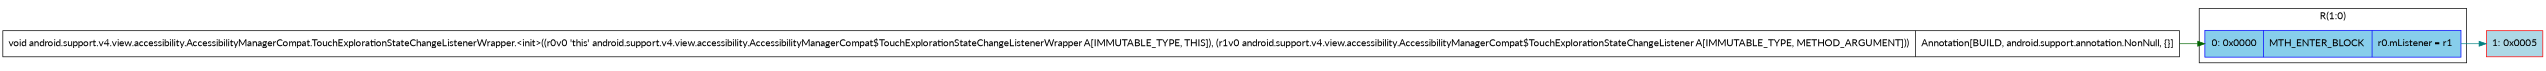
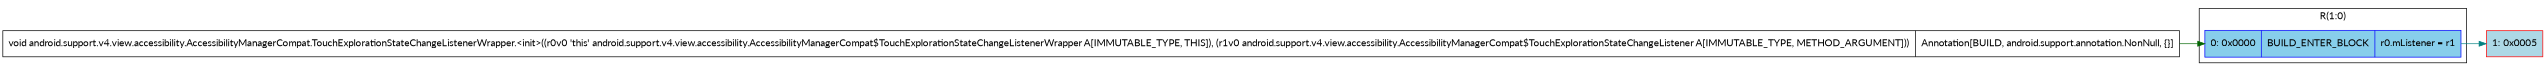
(2317, 43) -> (2318, 43)
